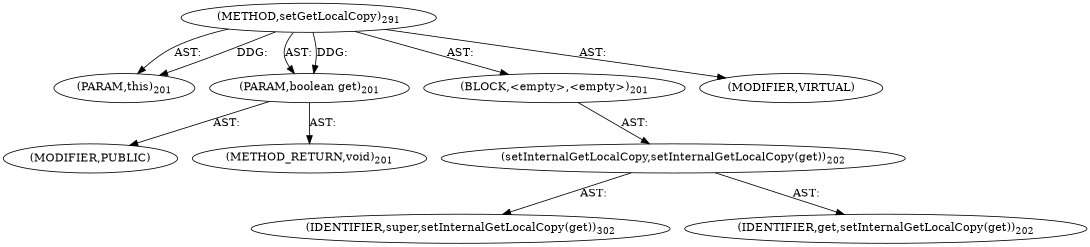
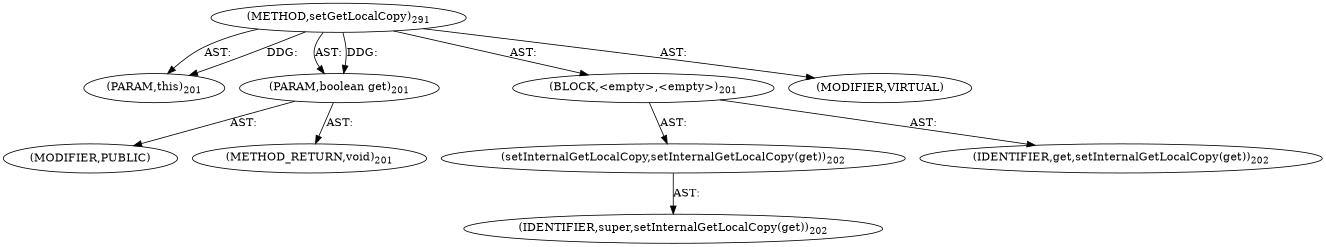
(776, 192) -> (873, 122)
(606, 228) -> (819, 228)
